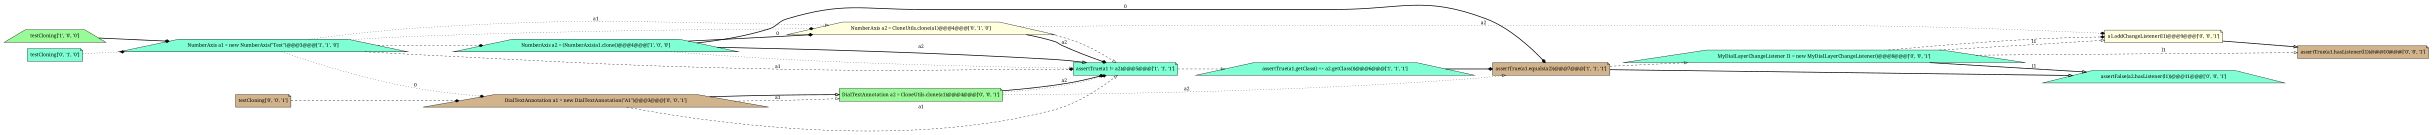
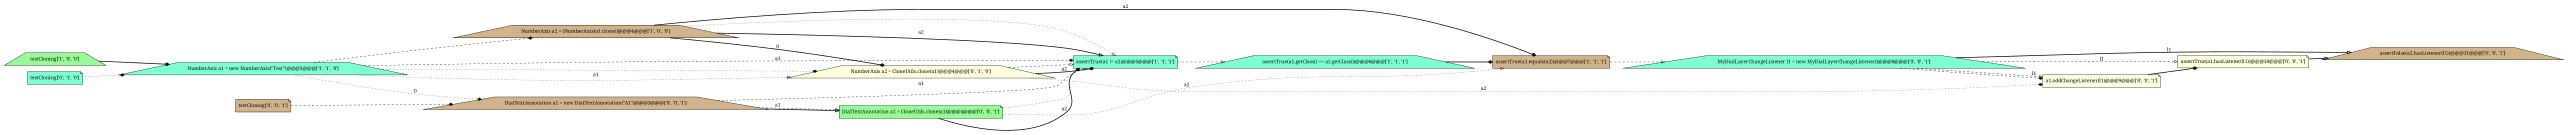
(1125, 7) -> (1125, 7)
(2258, 44) -> (2170, 72)
(596, 45) -> (596, 31)
(2363, 52) -> (2243, 62)
(1839, 73) -> (2317, 59)
(2164, 77) -> (2443, 54)
